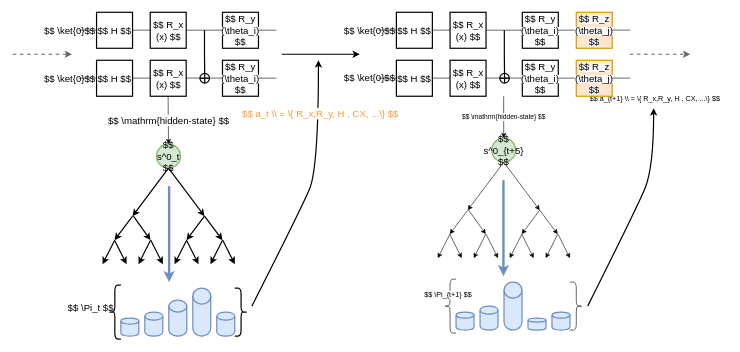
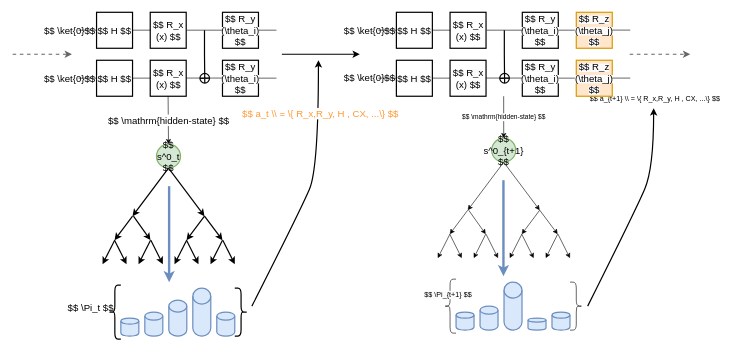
(504, 150) -> (504, 150)
